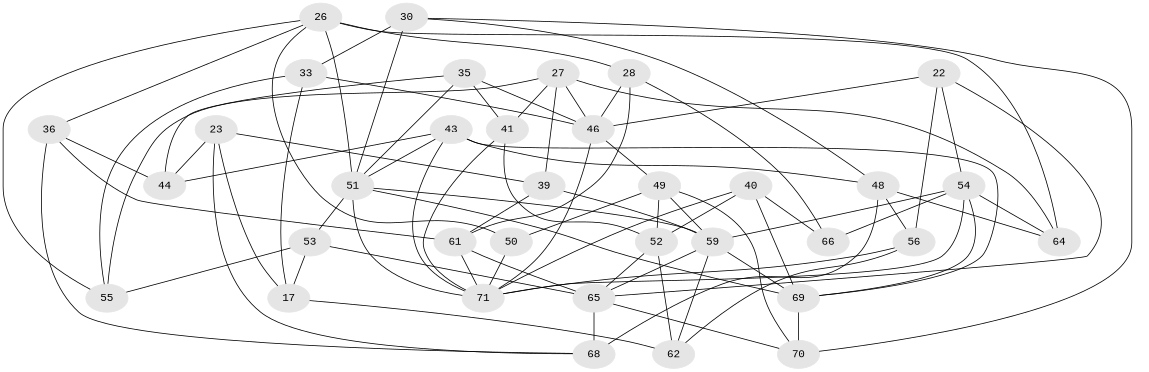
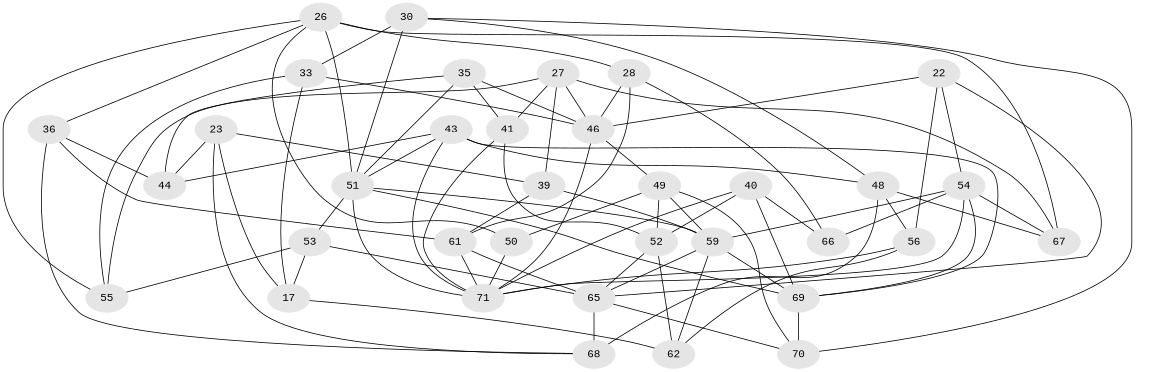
(1059, 242) -> (1059, 242)
